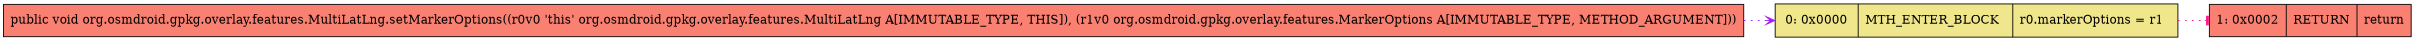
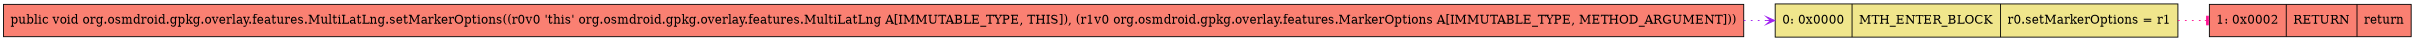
(2092, 20) -> (2089, 20)
